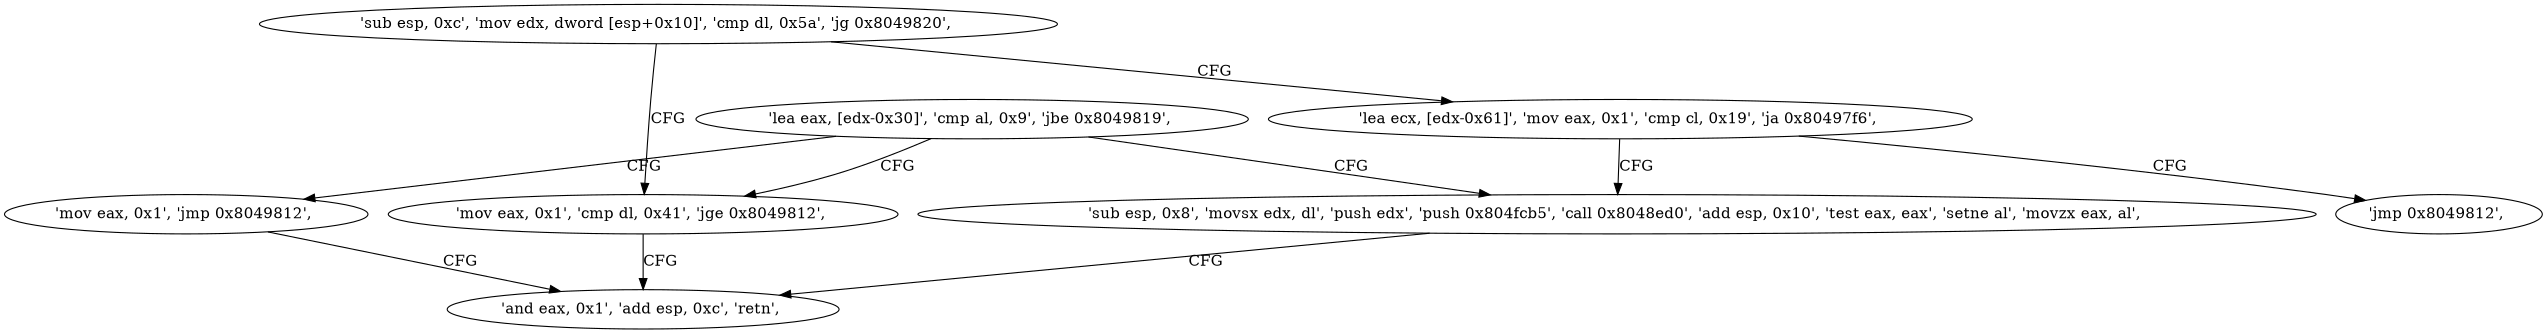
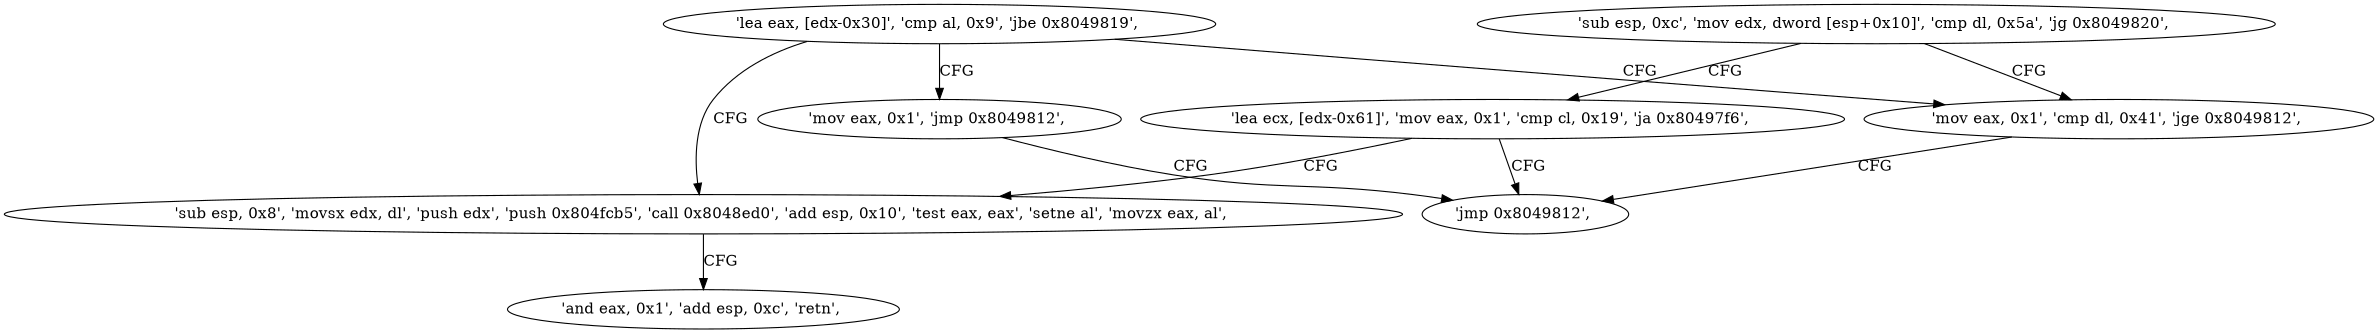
(643, 256) -> (1813, 168)
(409, 261) -> (1220, 181)
